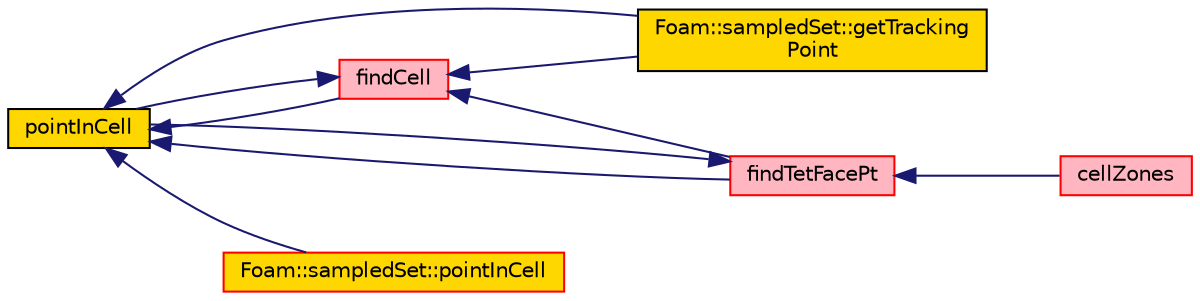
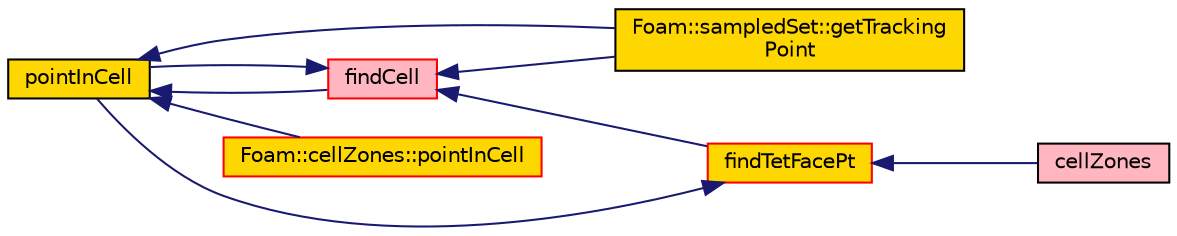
(450, 166) -> none
(812, 176) -> (790, 163)
(1126, 176) -> (1104, 163)
(394, 272) -> (383, 157)
